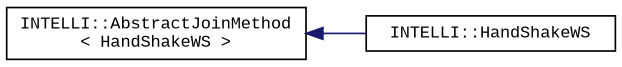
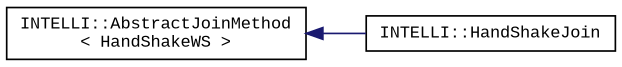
(491, 33) -> (491, 33)
